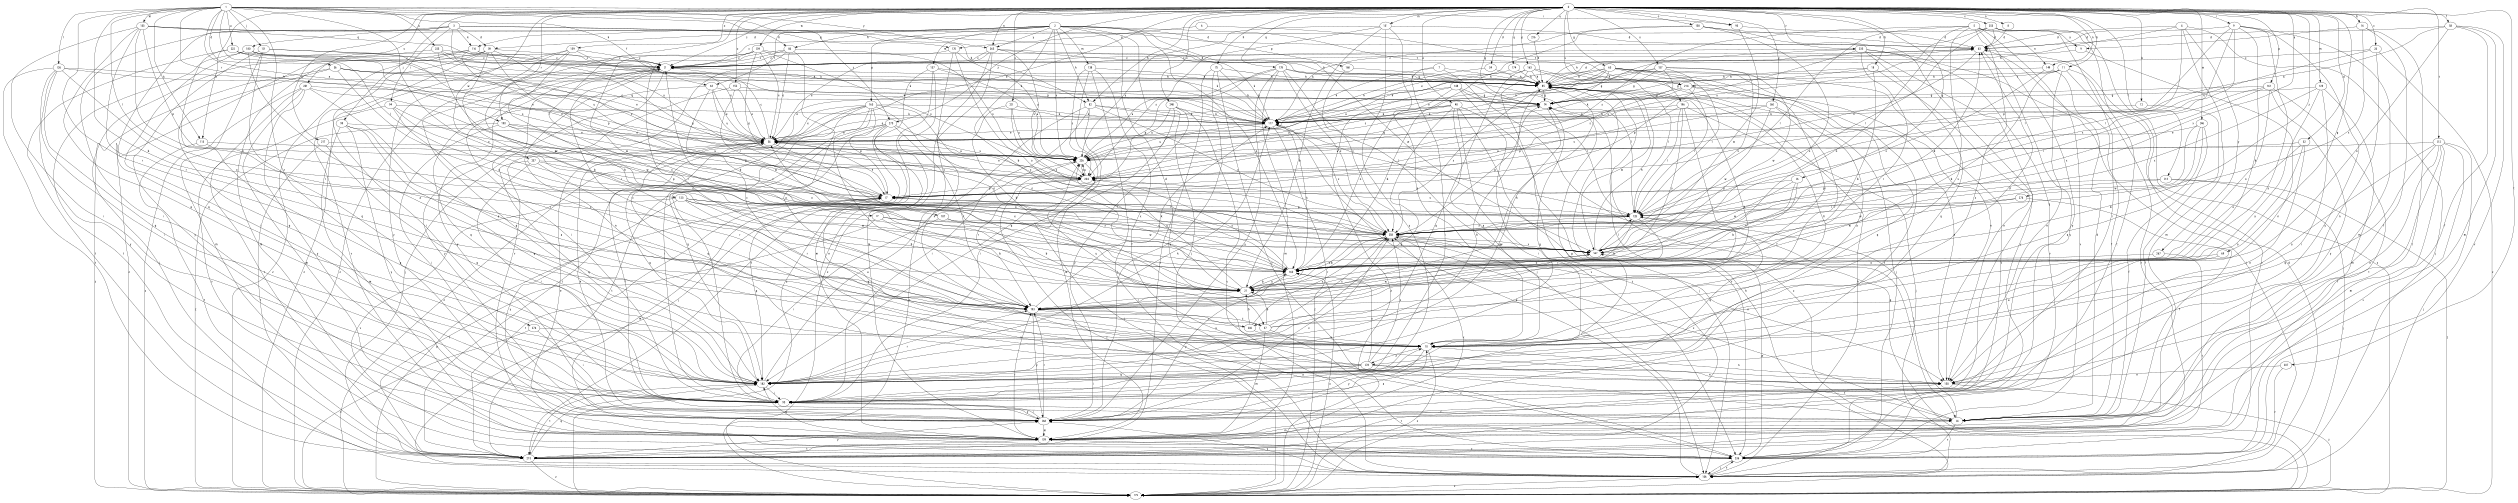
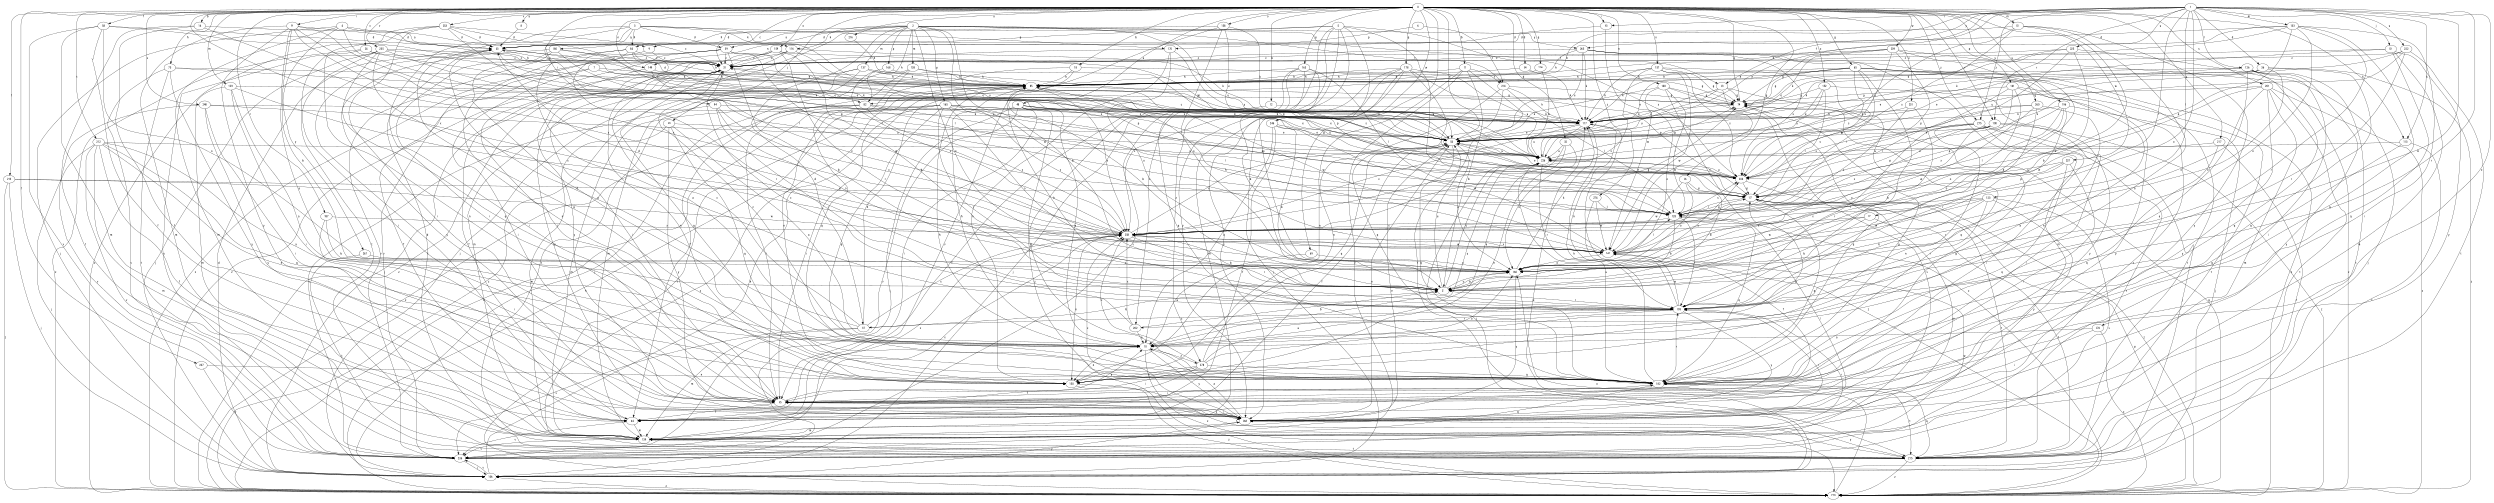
(1270, 8) -> (1600, 15)
(1030, 150) -> (1750, 132)
